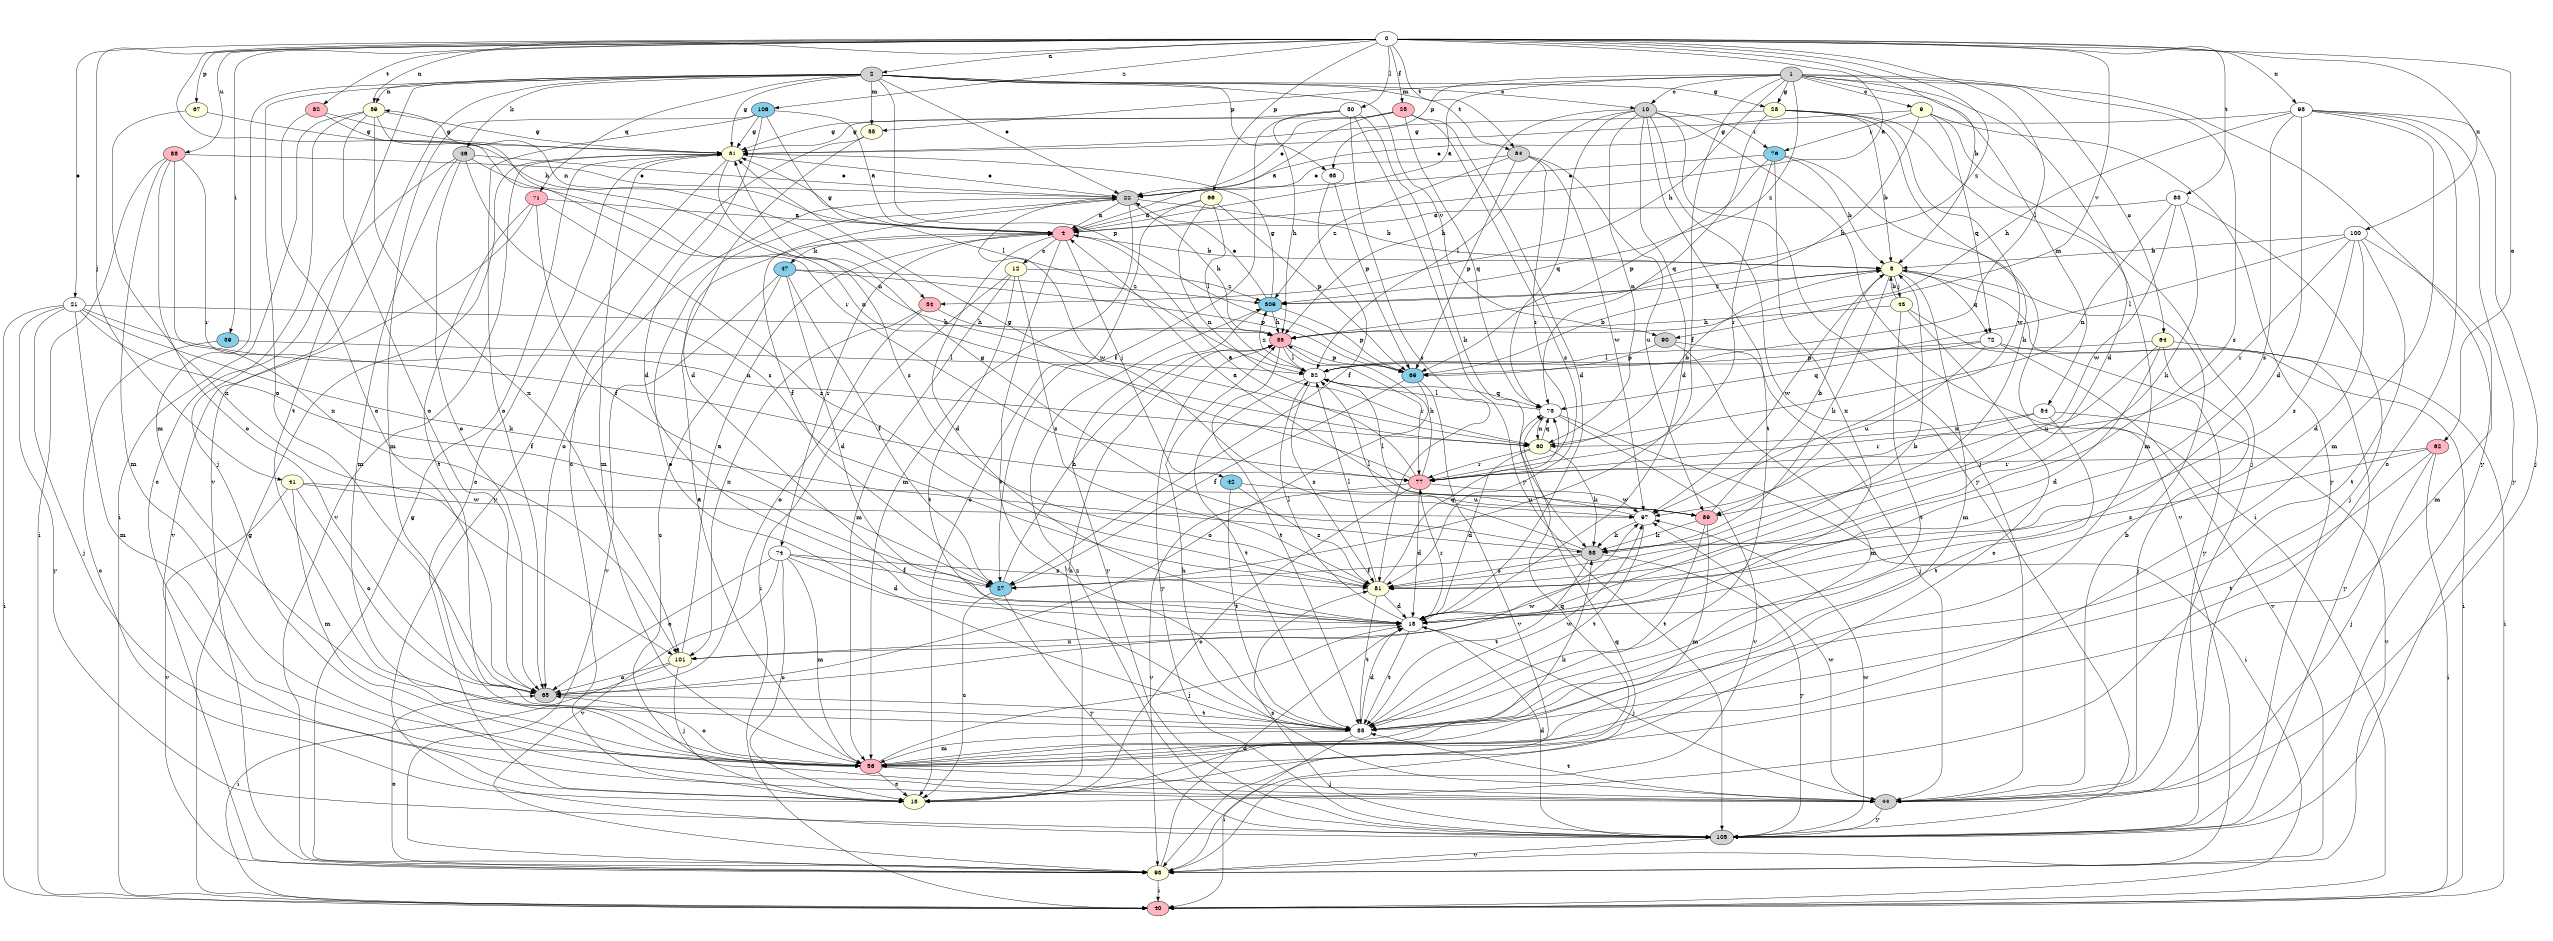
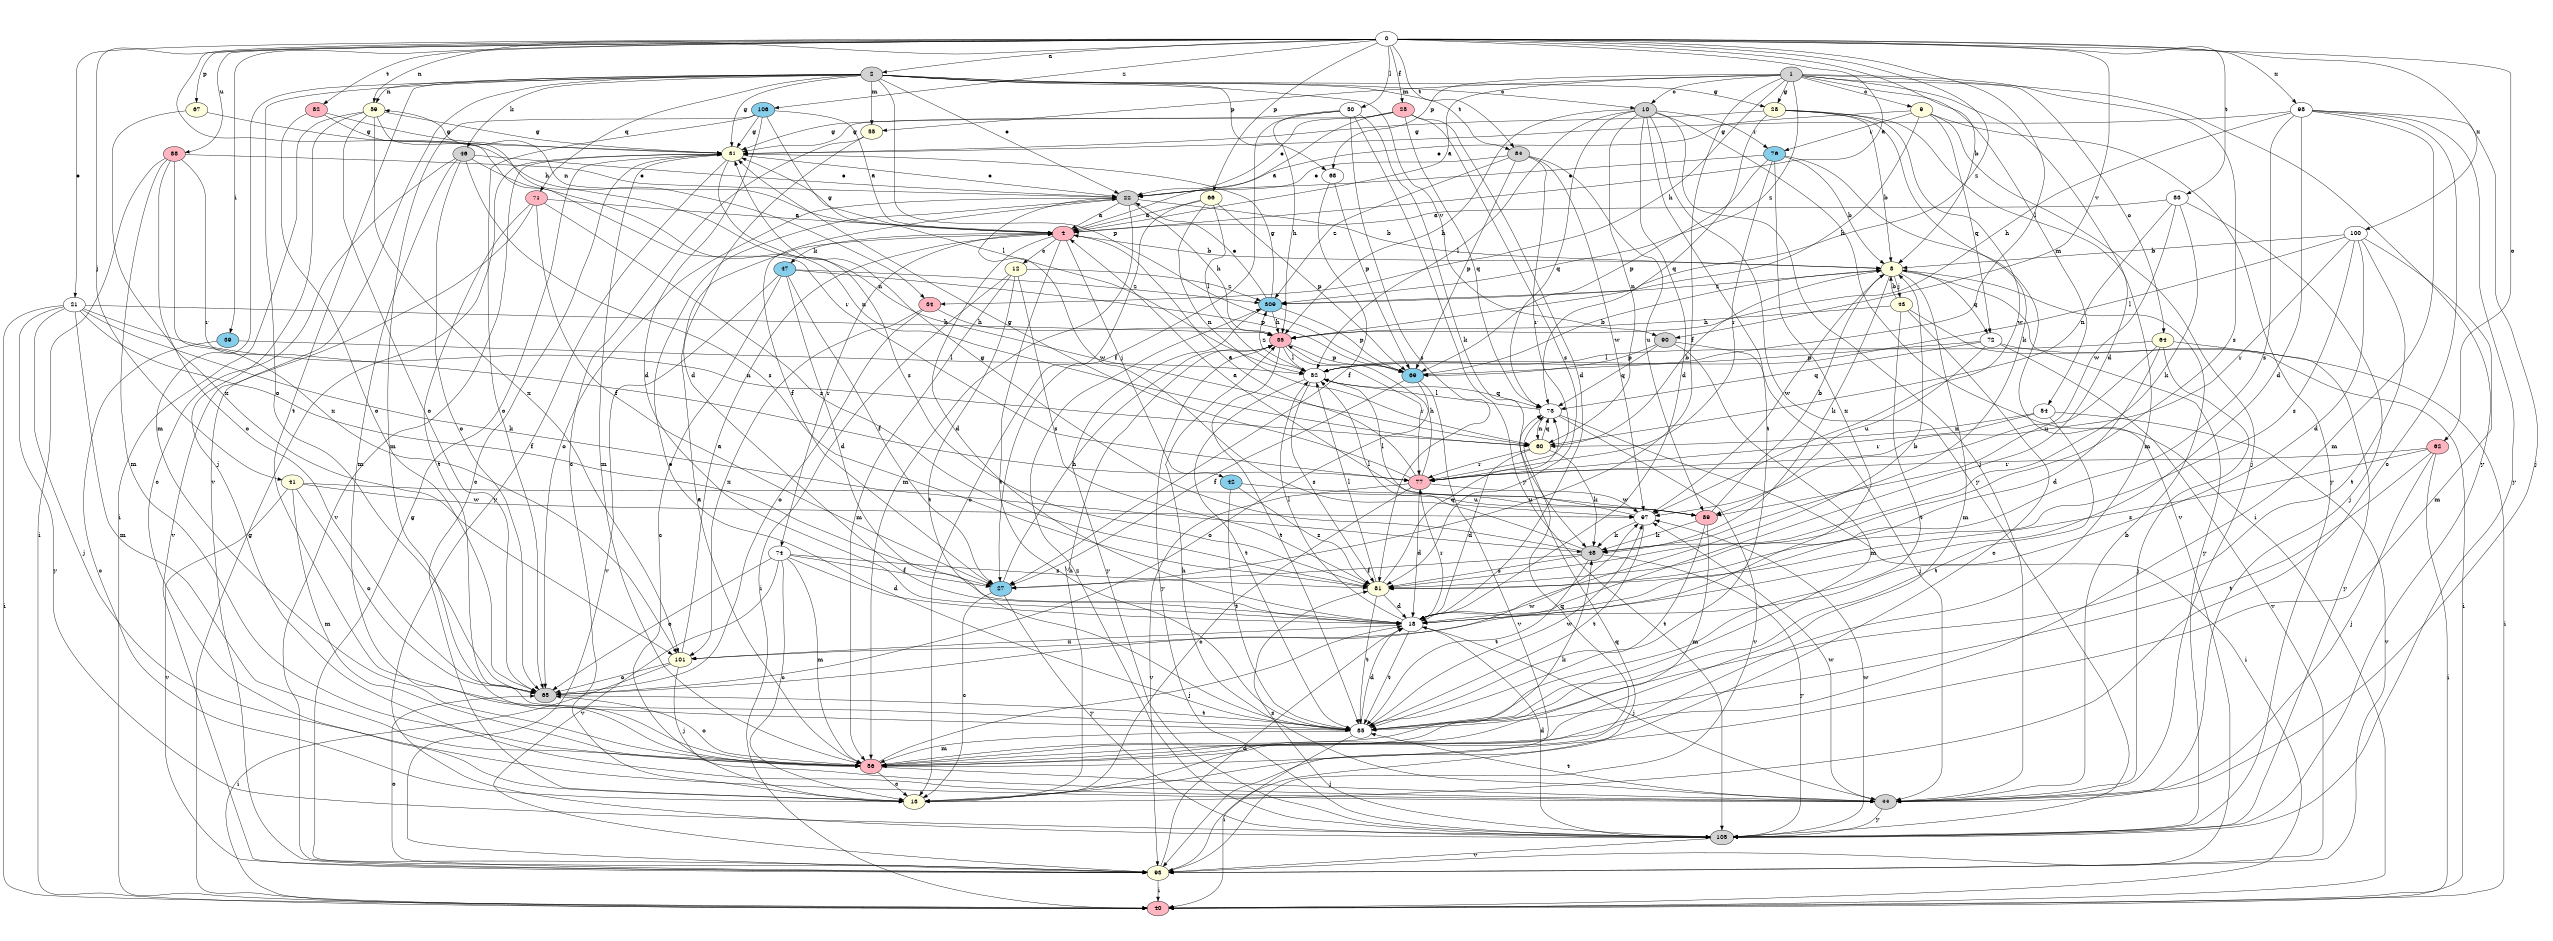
none -> (1610, 375)
(1592, 553) -> (1592, 553)
